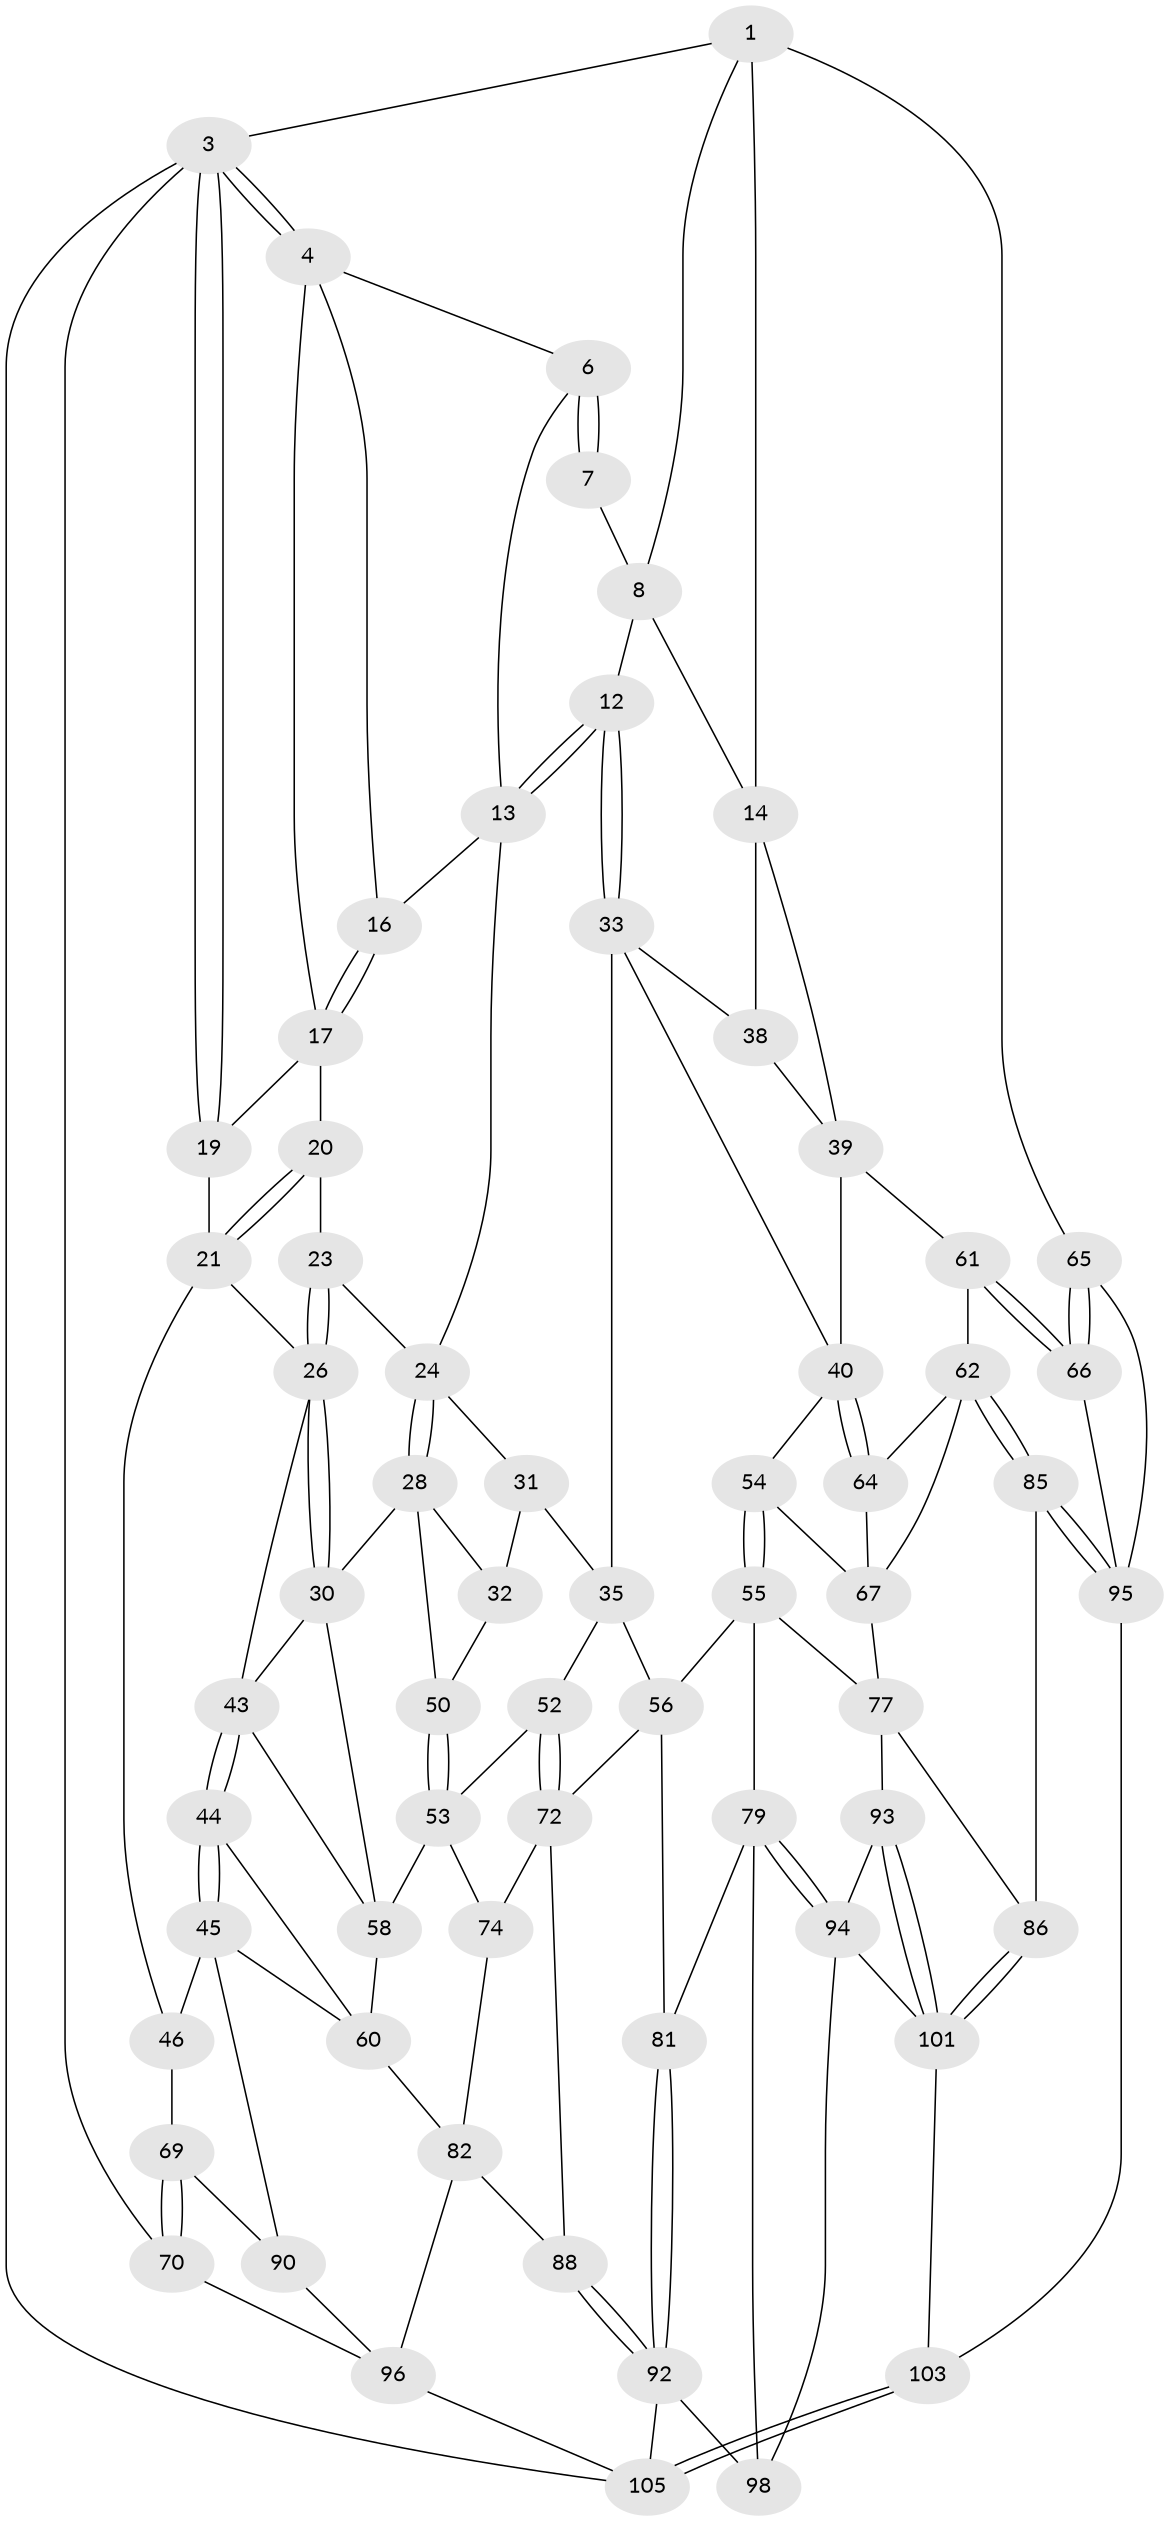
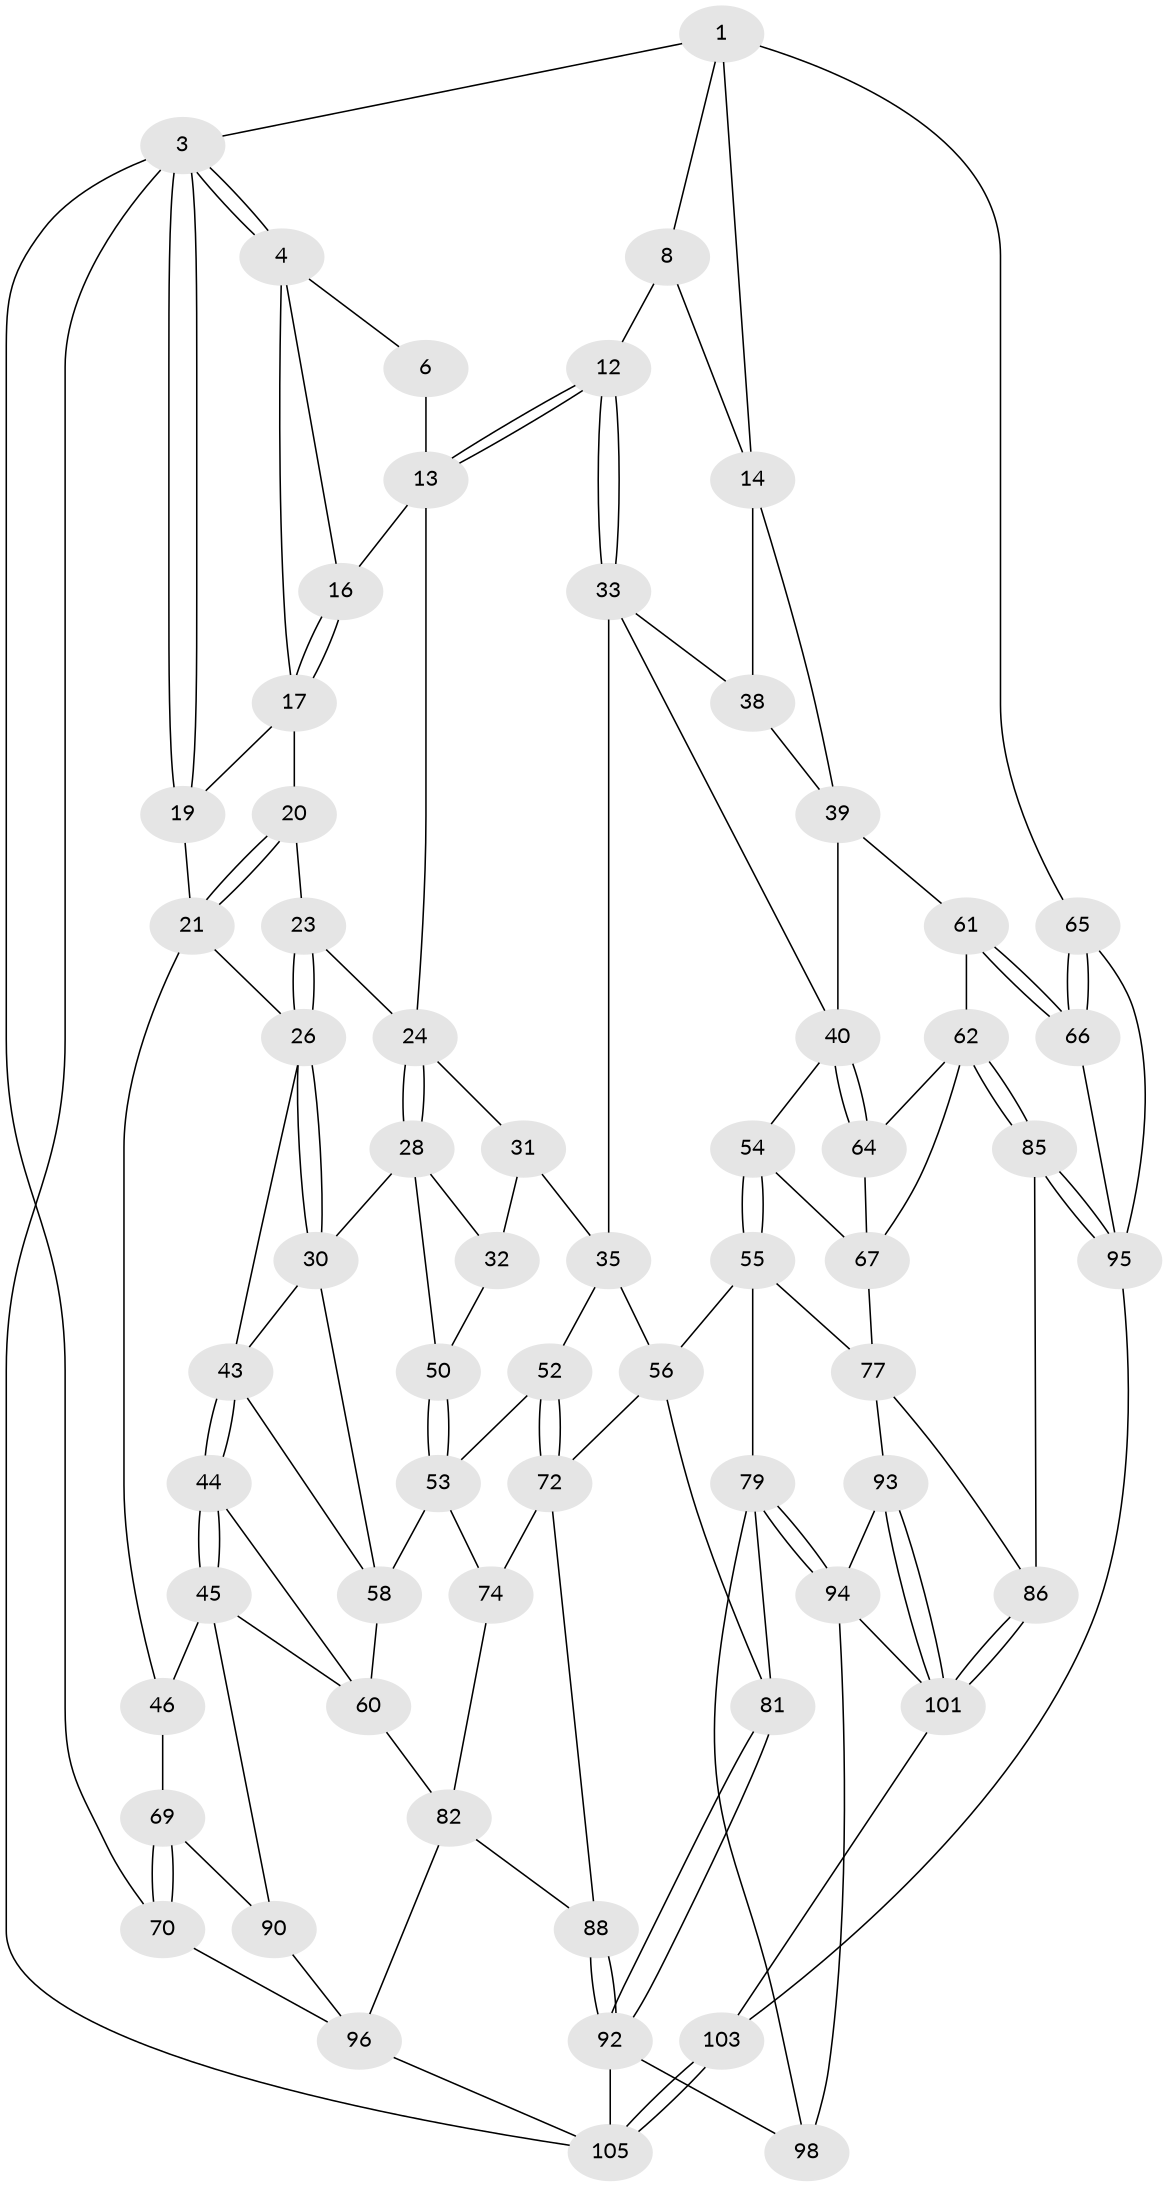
(588, 480) -> none
